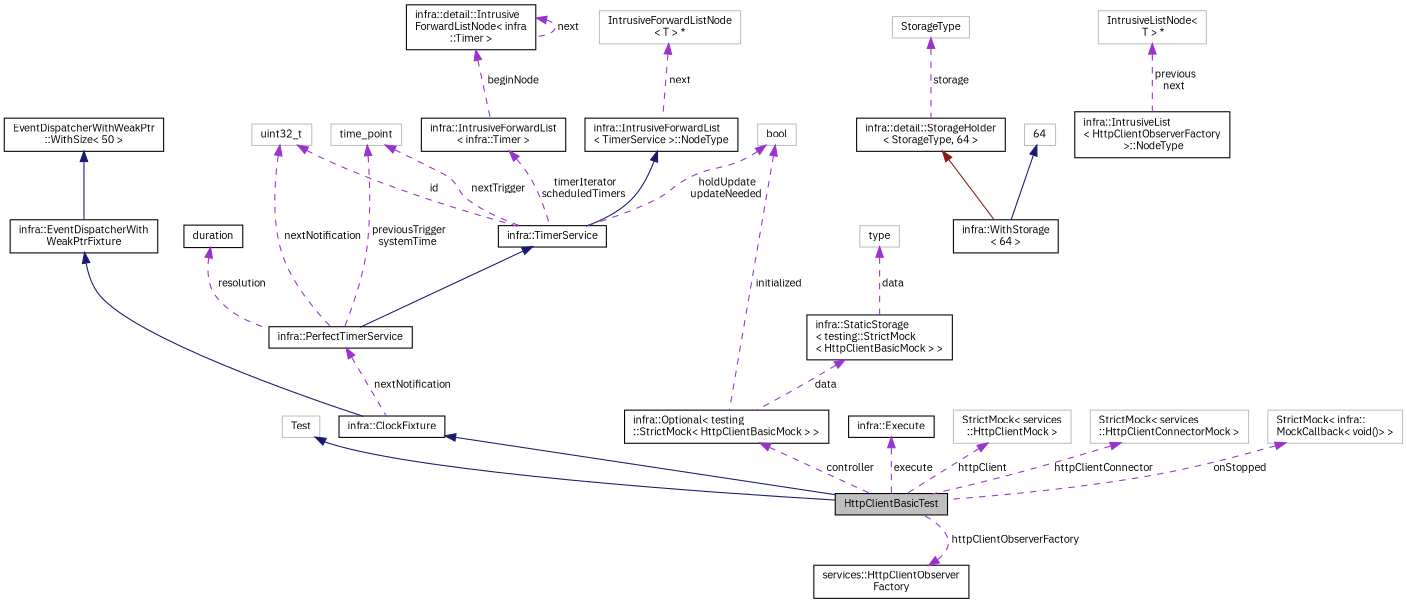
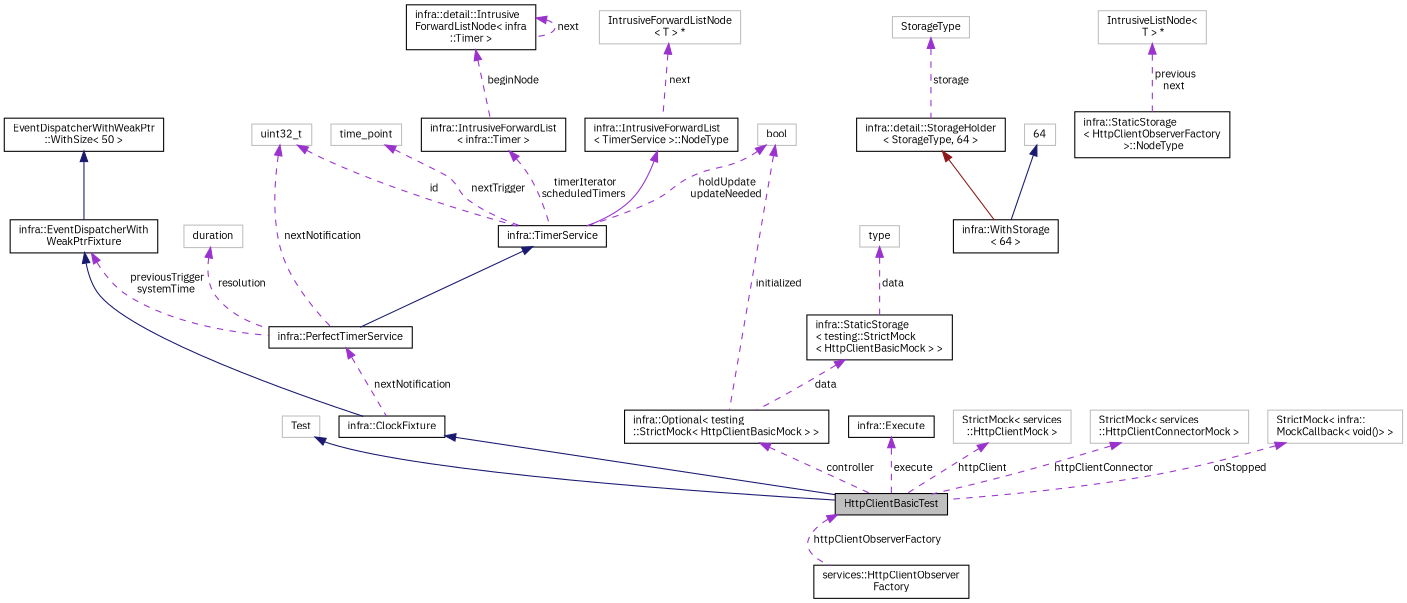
(1152, 135) -> (1152, 135)
(628, 202) -> (628, 202)
(213, 236) -> (213, 236)
(368, 243) -> (174, 317)
(945, 533) -> (808, 544)
